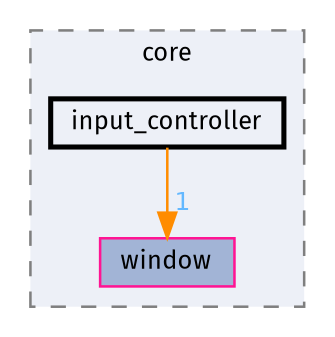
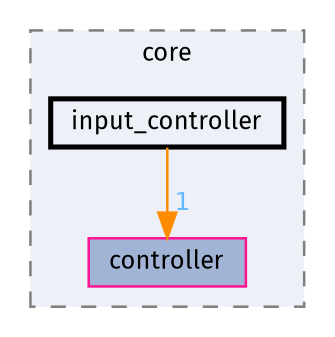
(167, 262) -> (167, 262)
